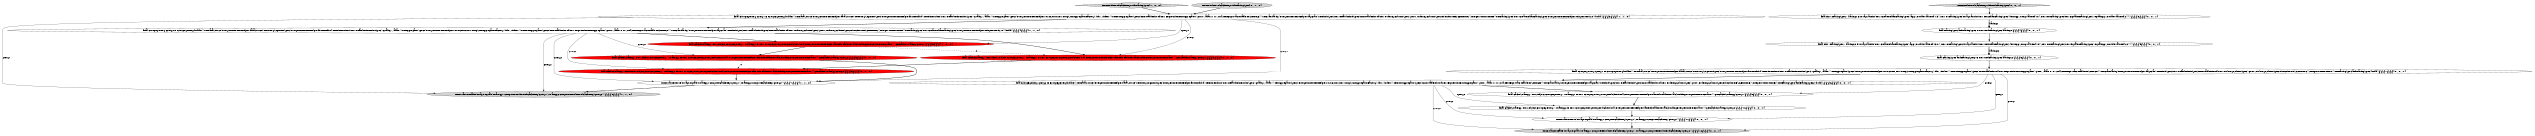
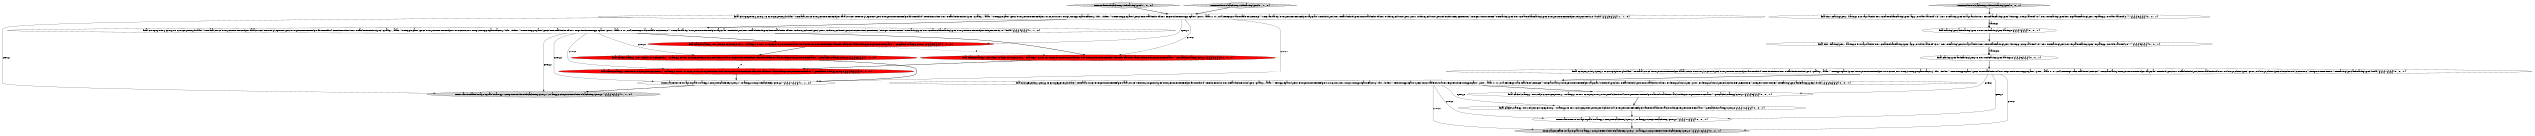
(1232, 5) -> (1240, 5)
